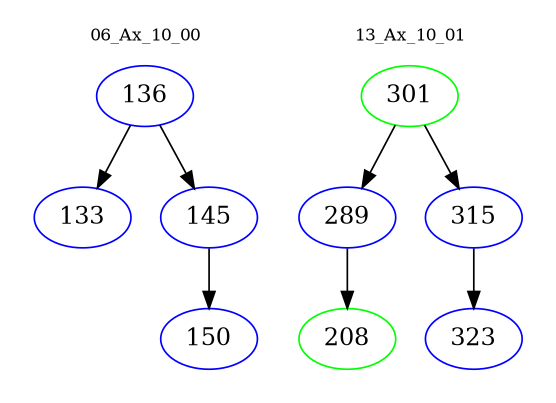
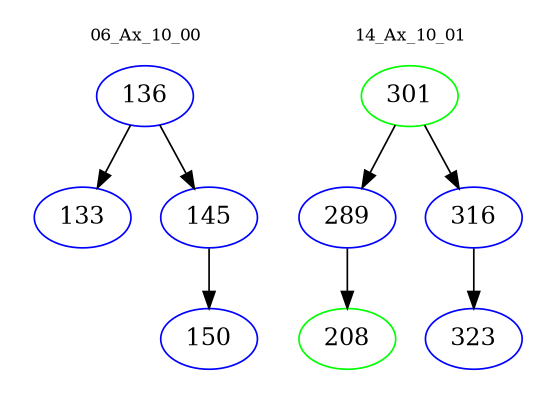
(411, 36) -> (411, 36)
(474, 218) -> (474, 218)
